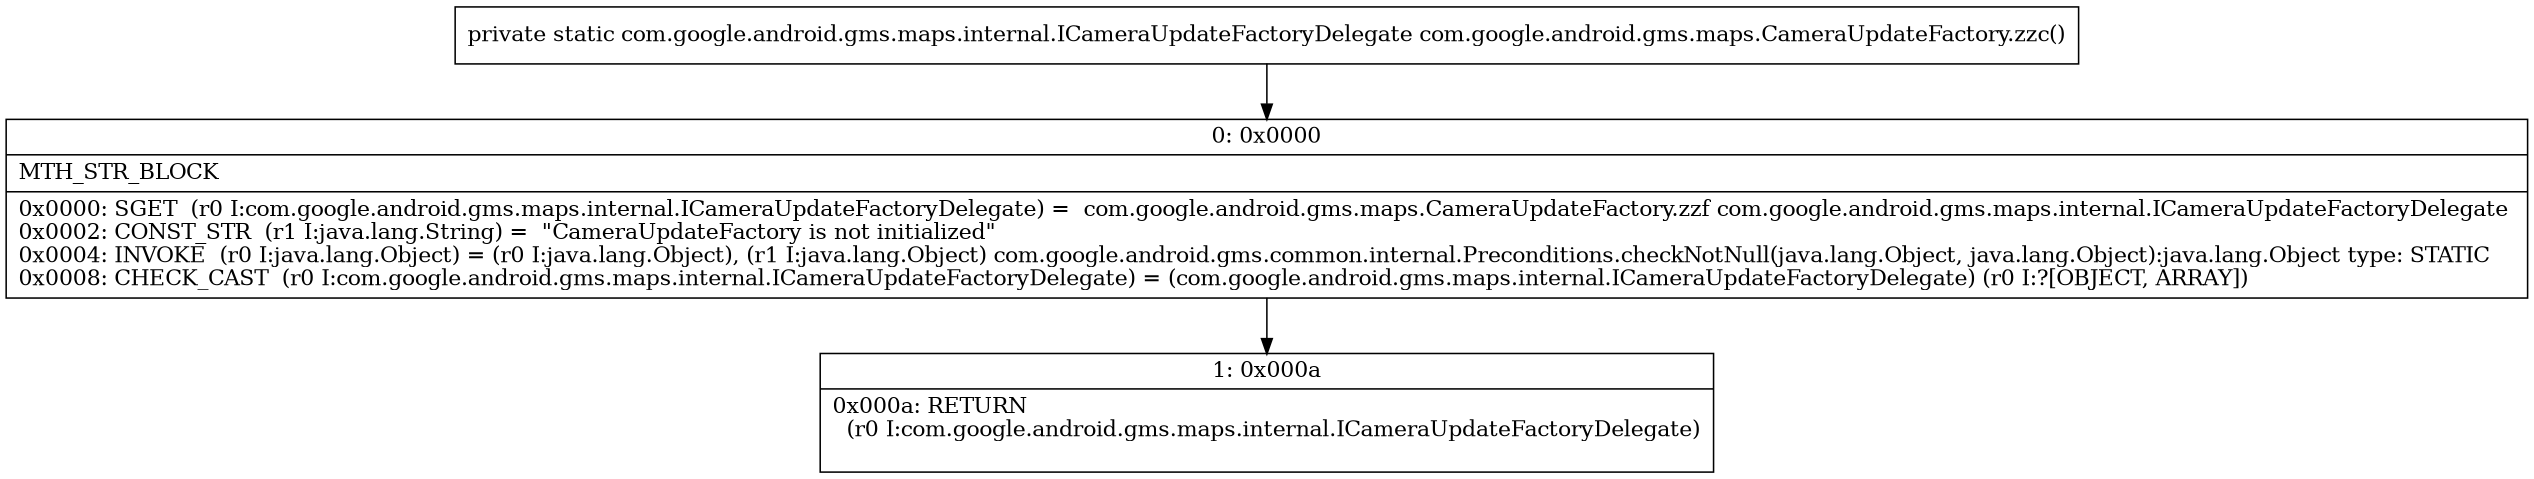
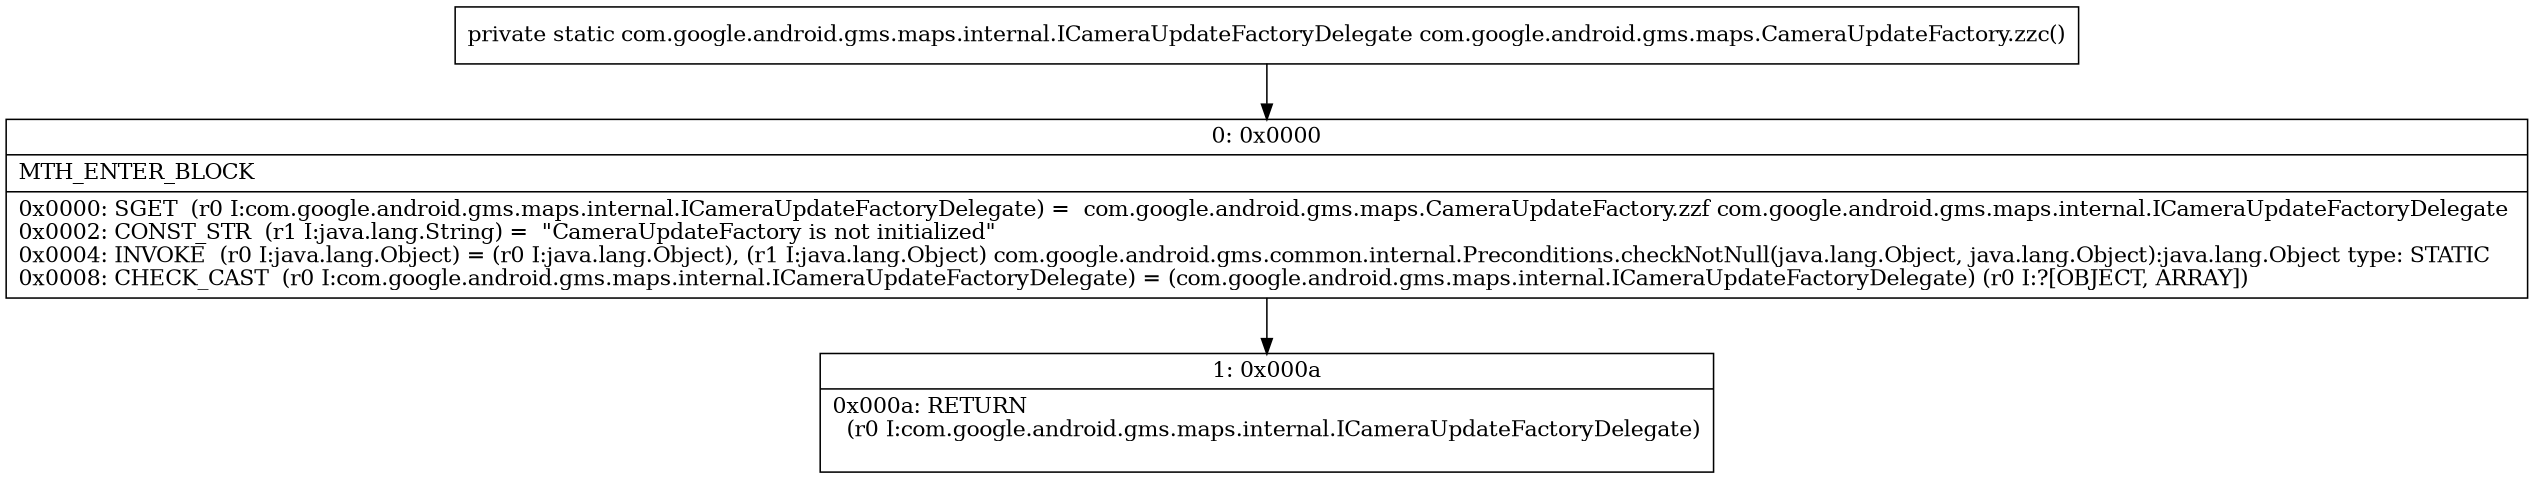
(119, 173) -> (137, 173)
